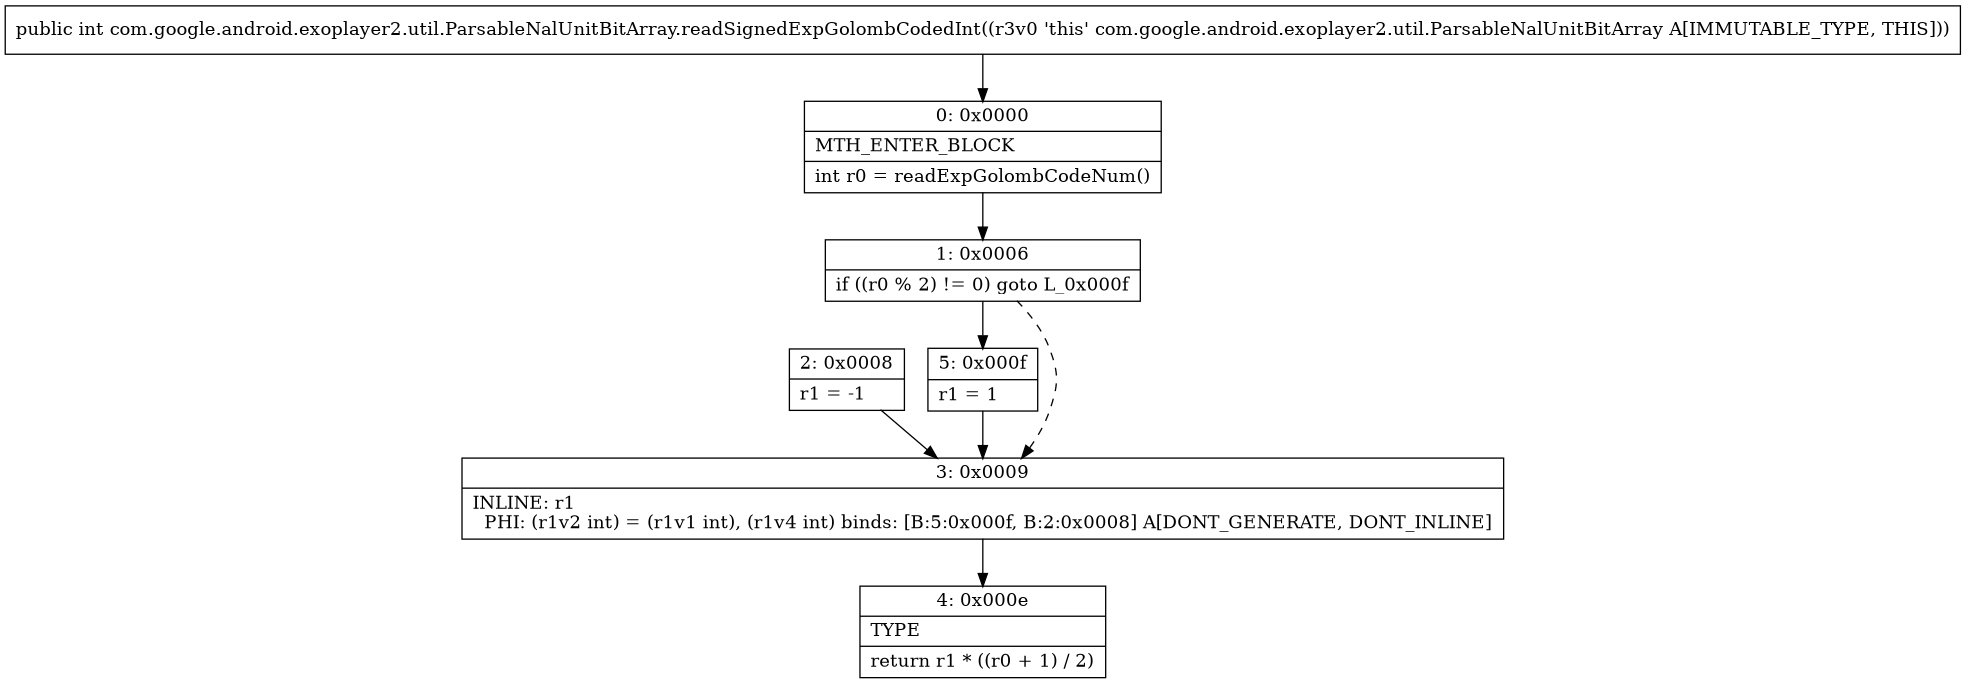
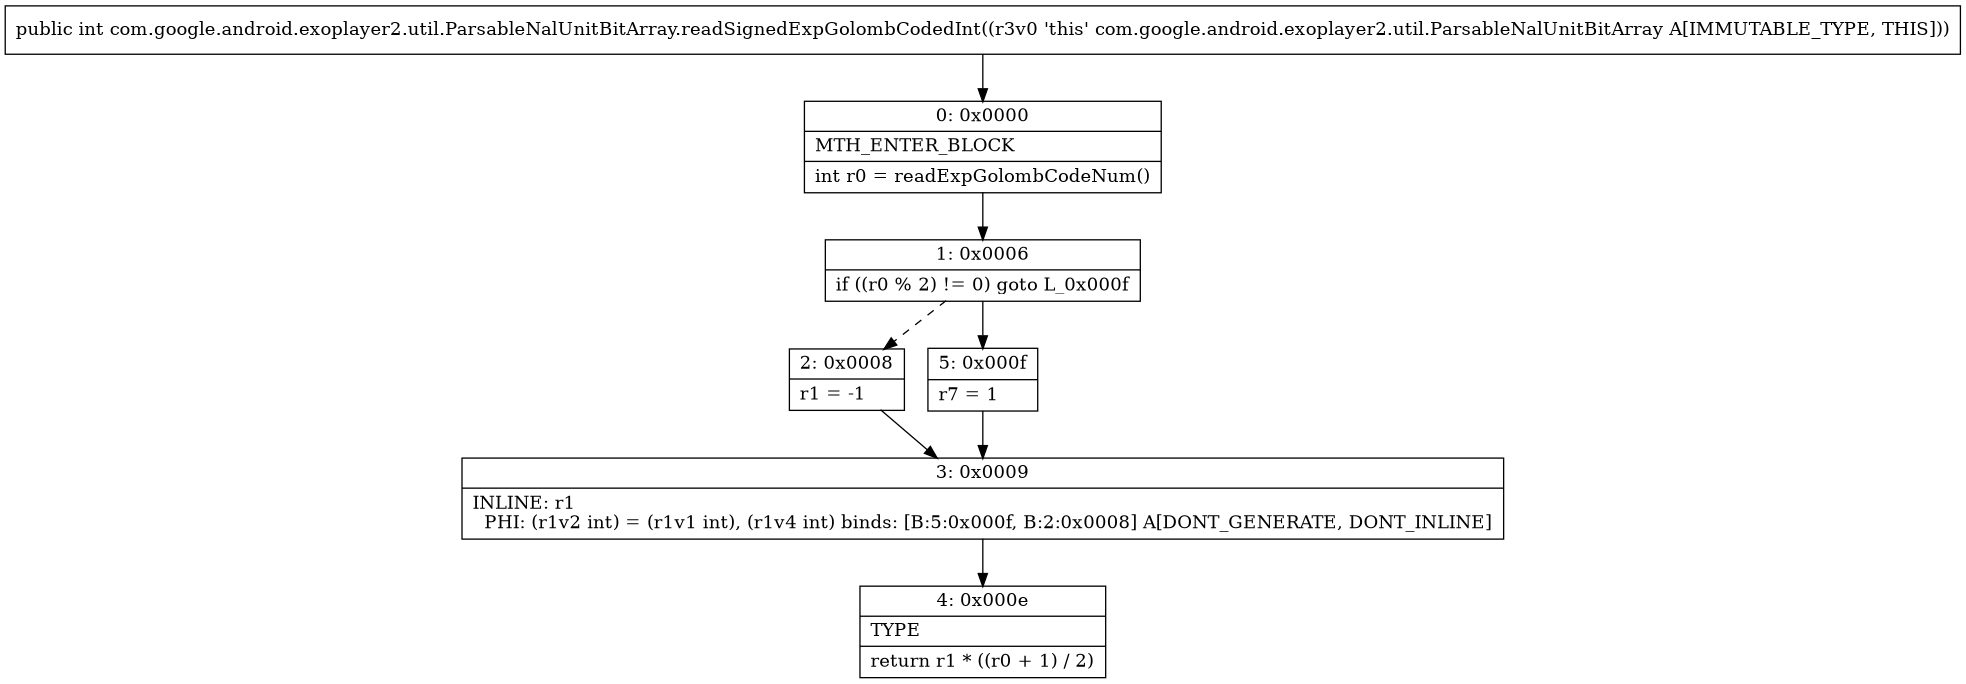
(1056, 372) -> (920, 321)
(968, 395) -> (968, 395)
